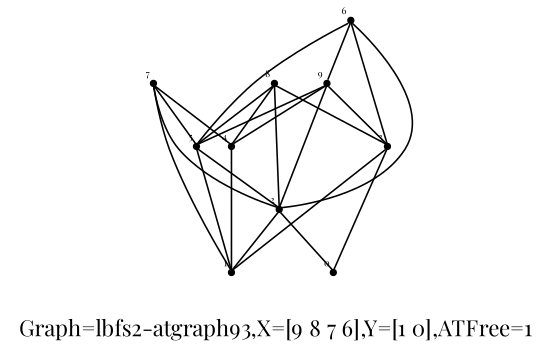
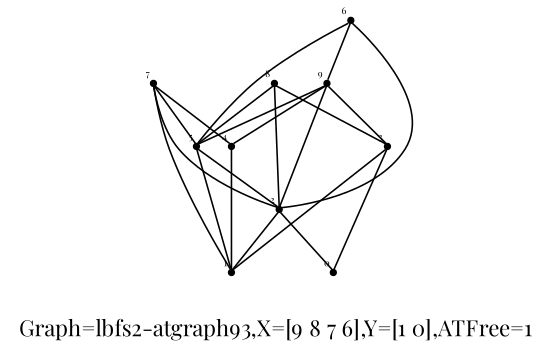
(369, 83) -> none
(253, 115) -> none
